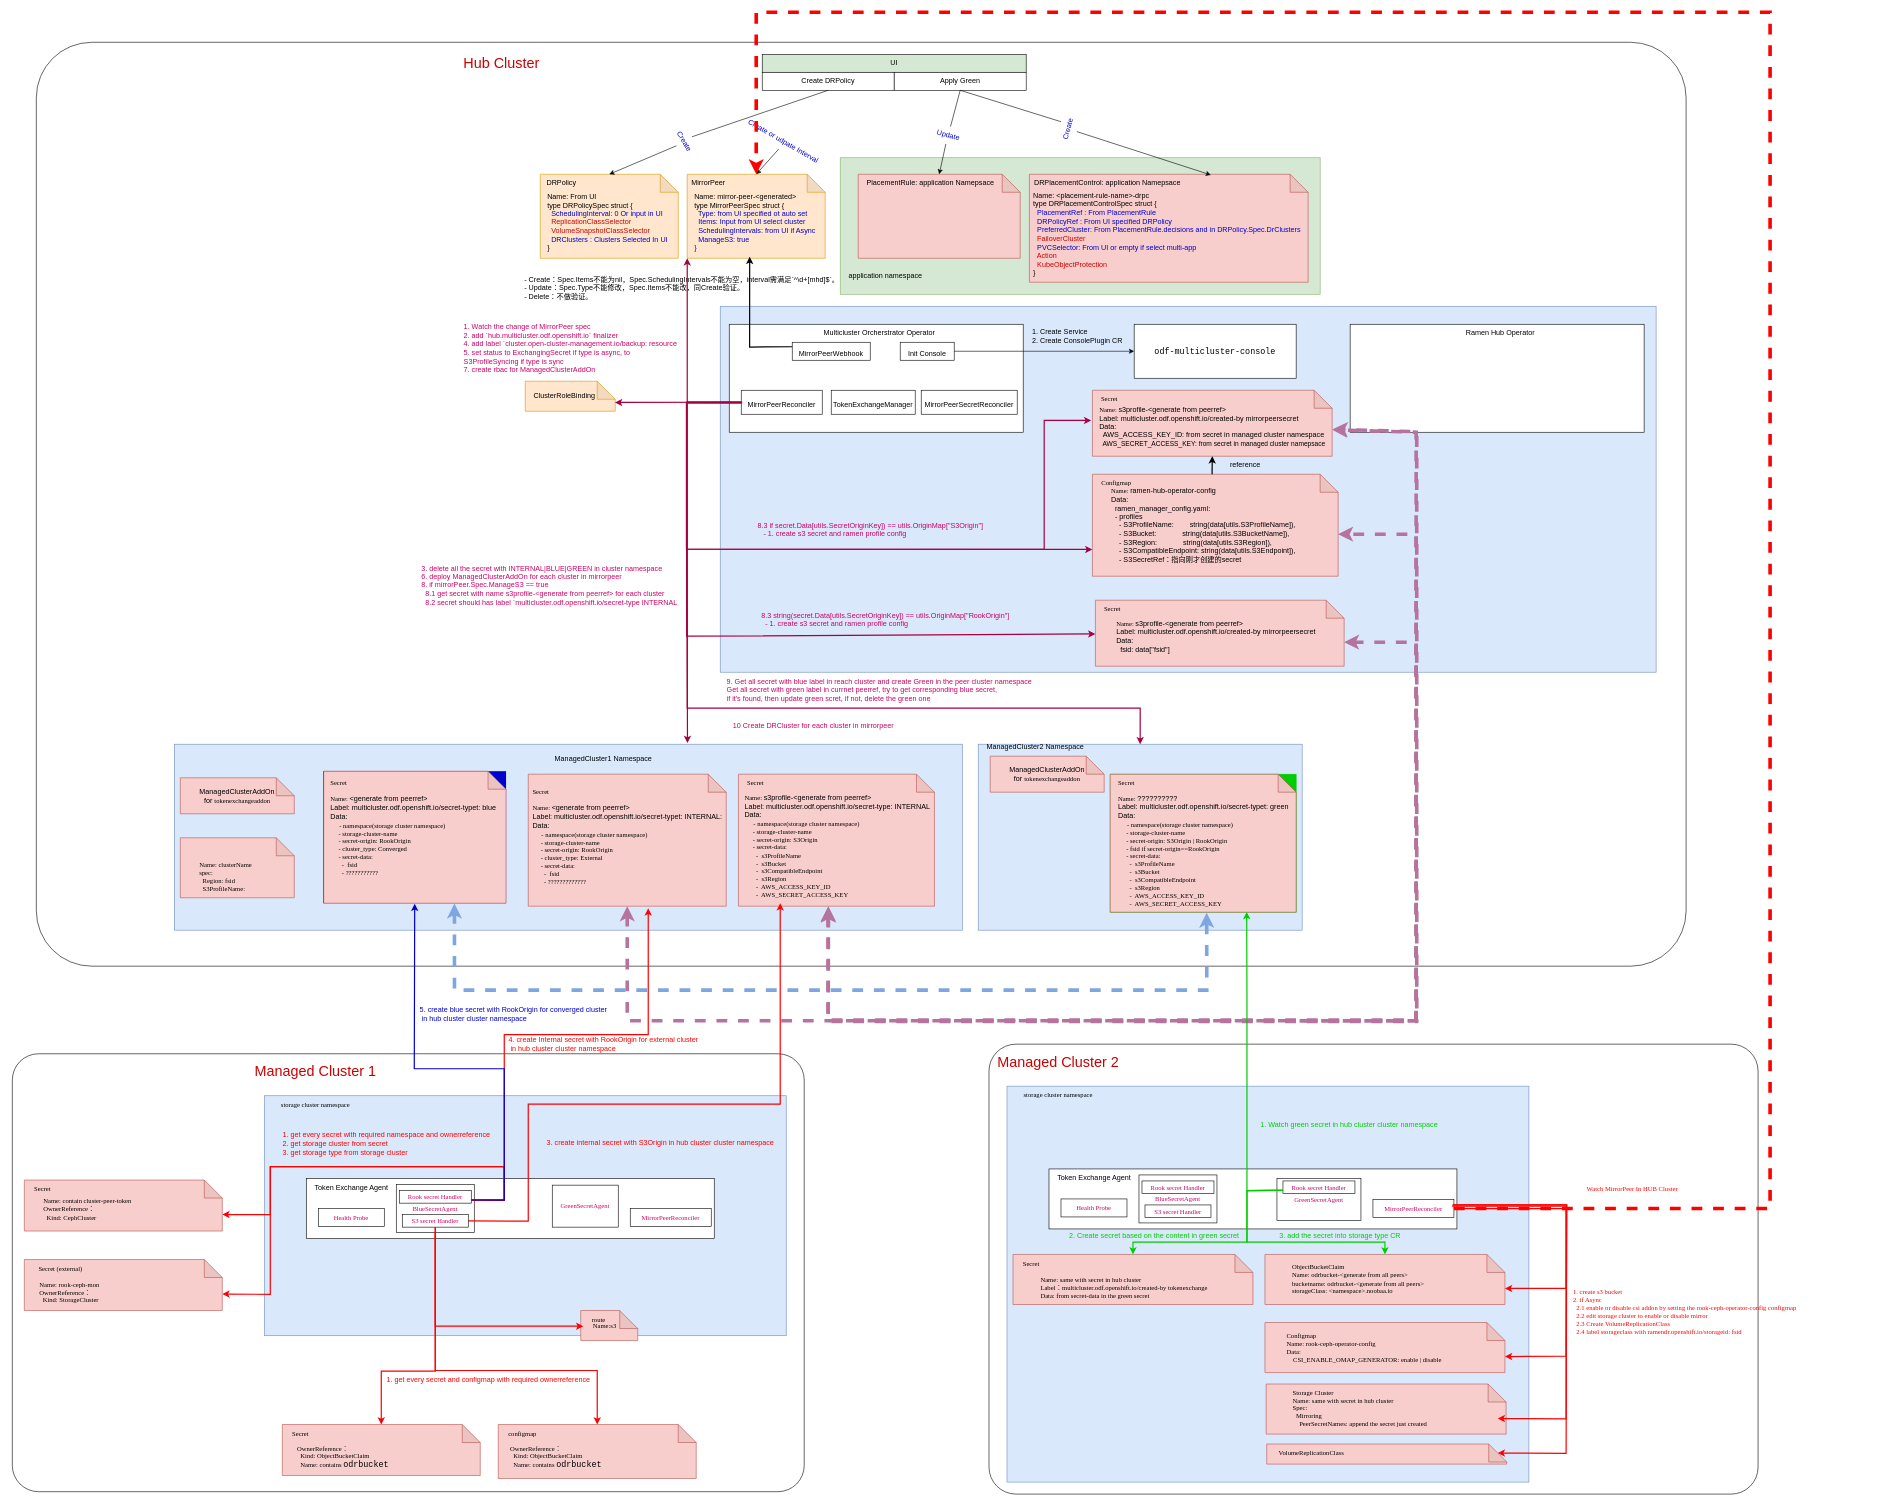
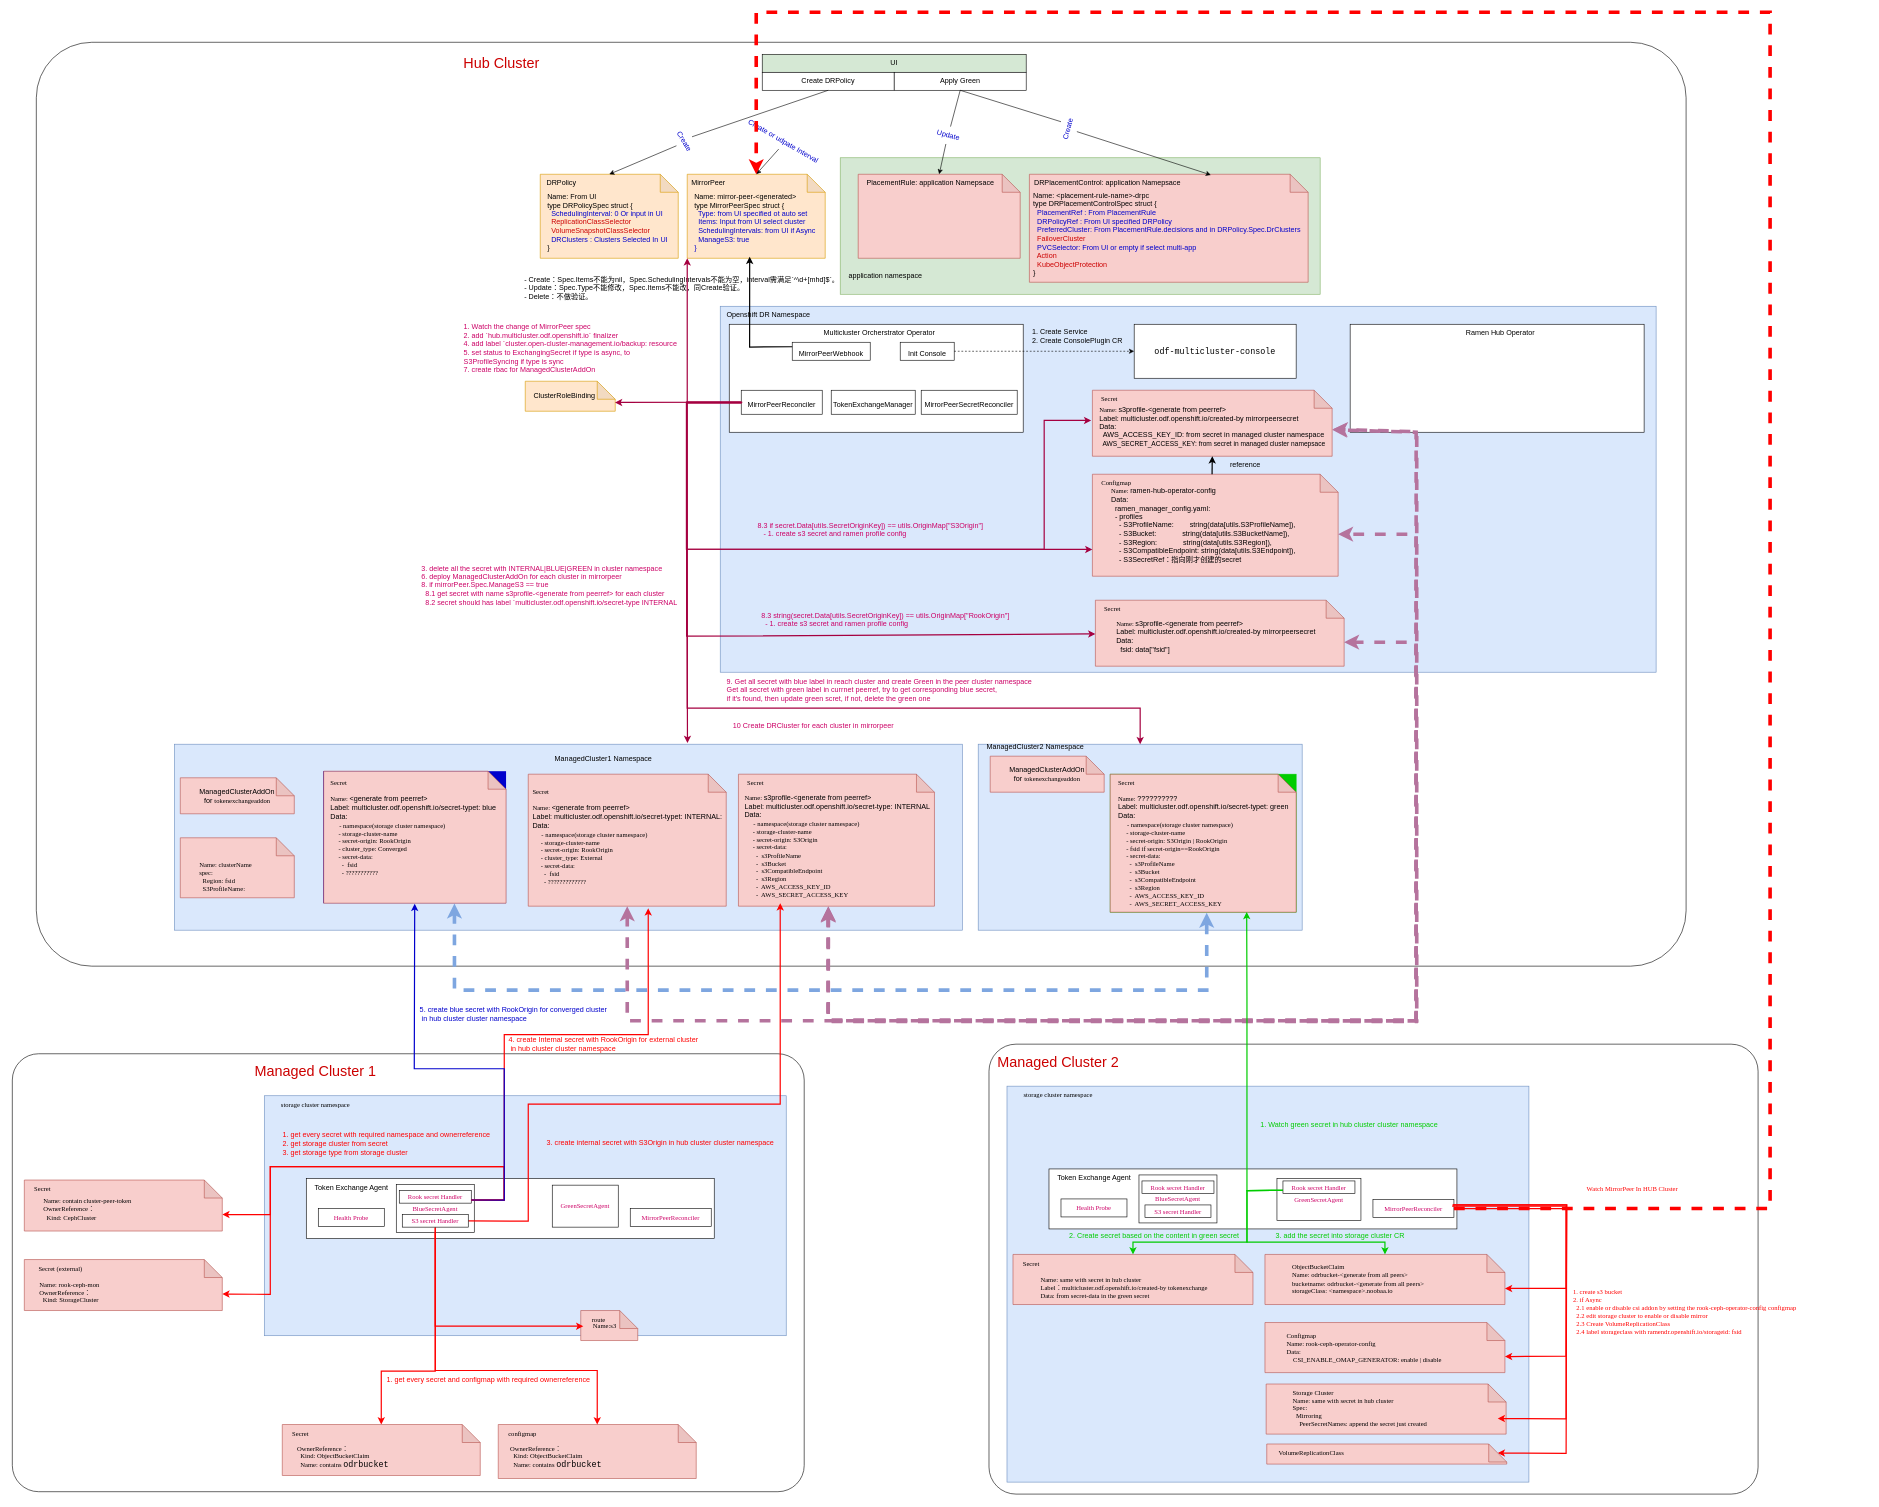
none -> (768, 315)
(1042, 351) -> (1042, 351)
(1340, 1236) -> (1340, 1236)
